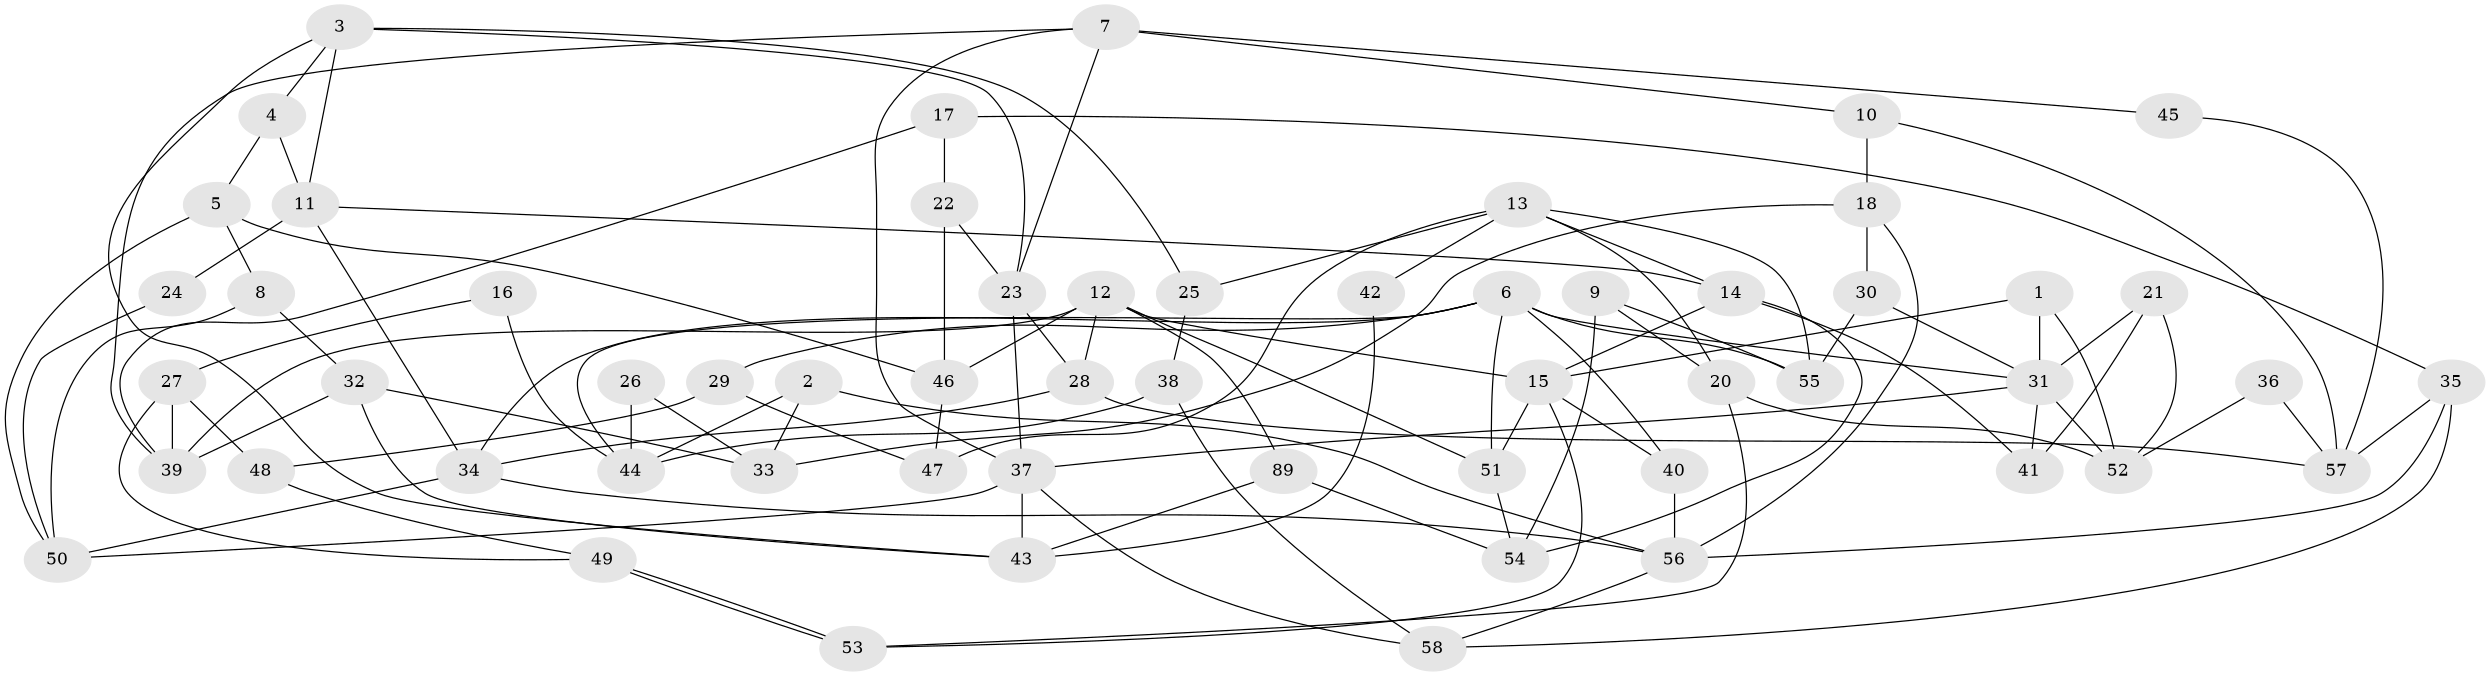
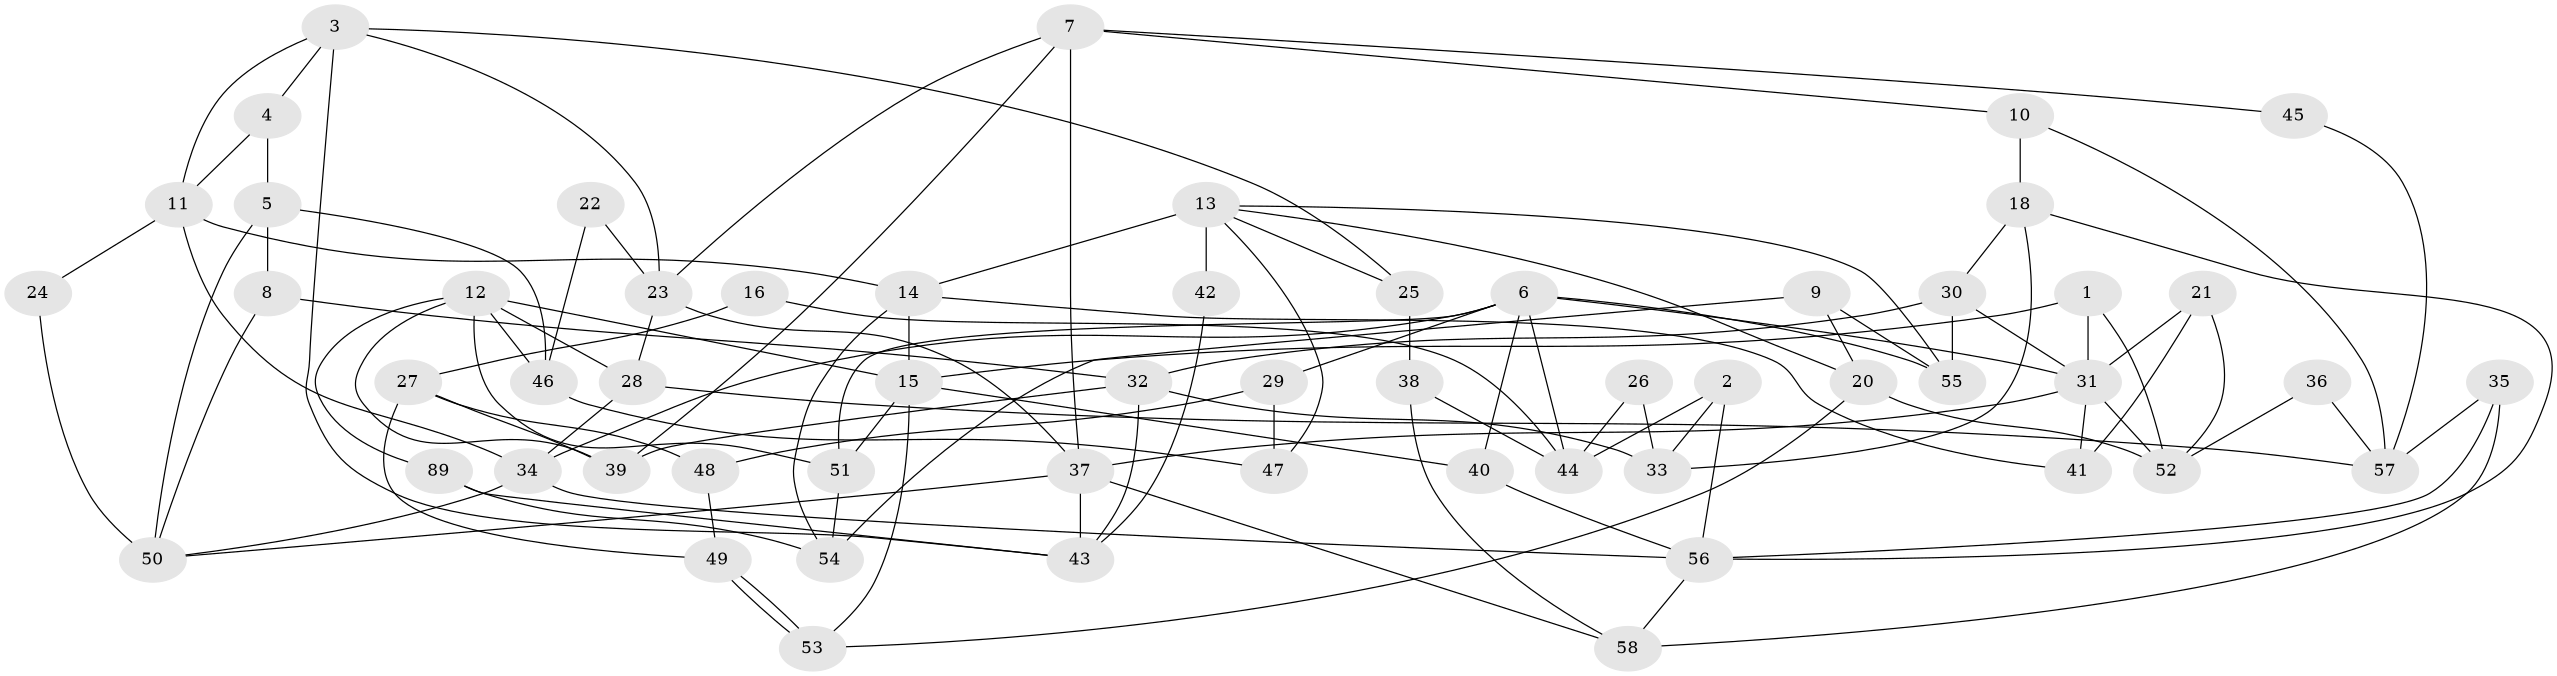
(944, 116) -> none
none -> (1545, 338)
